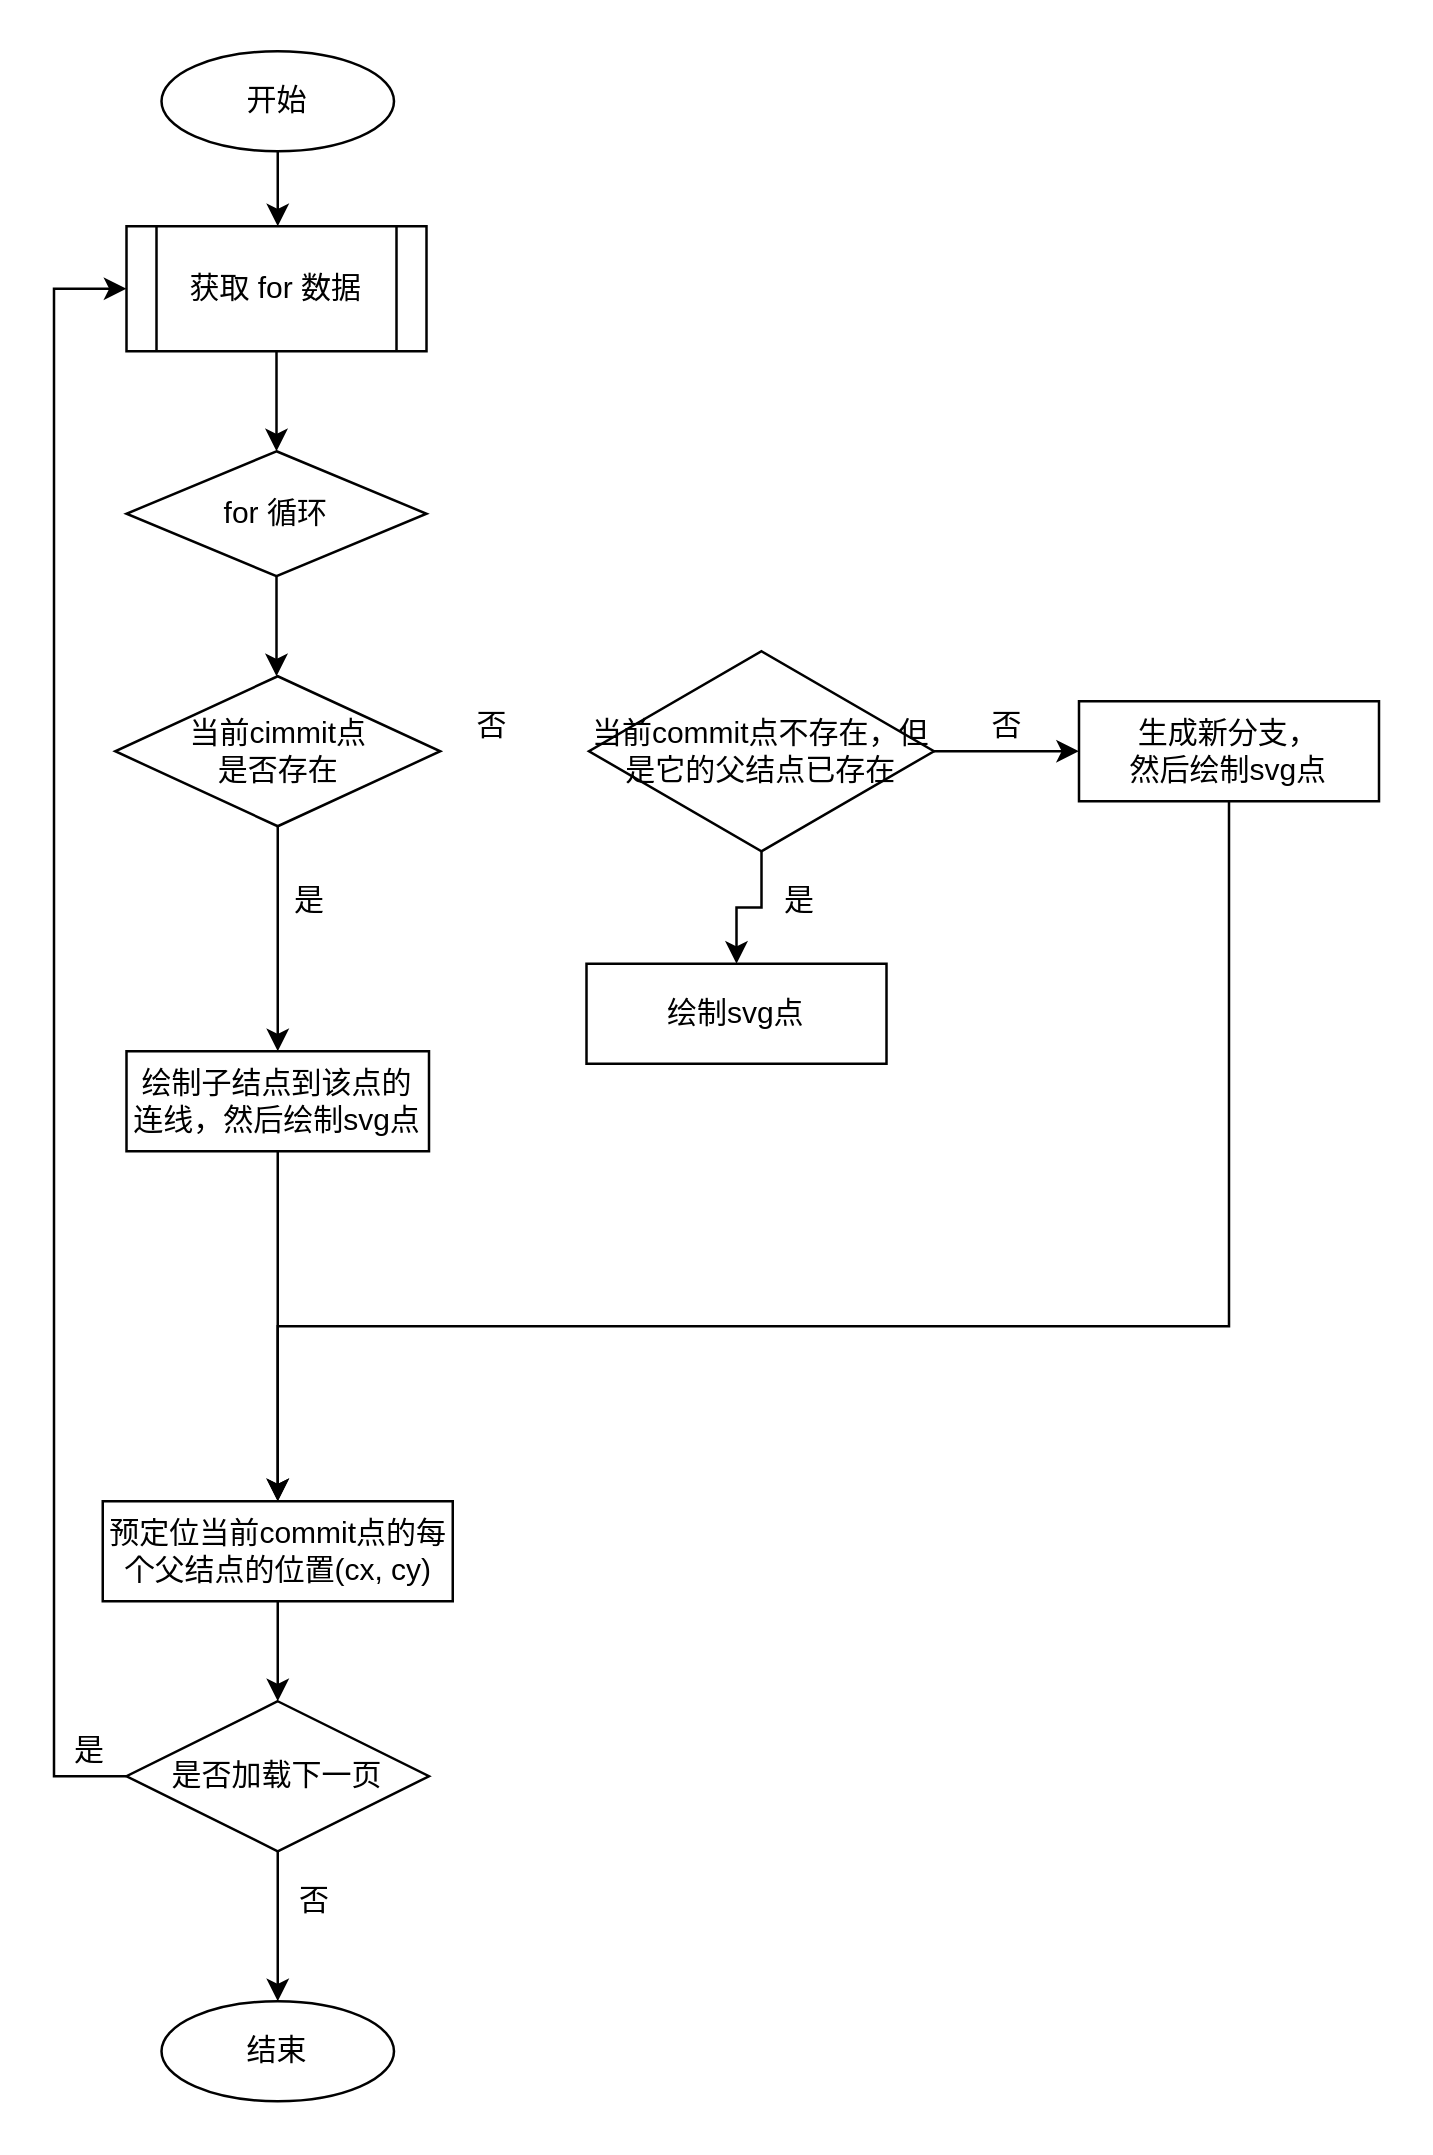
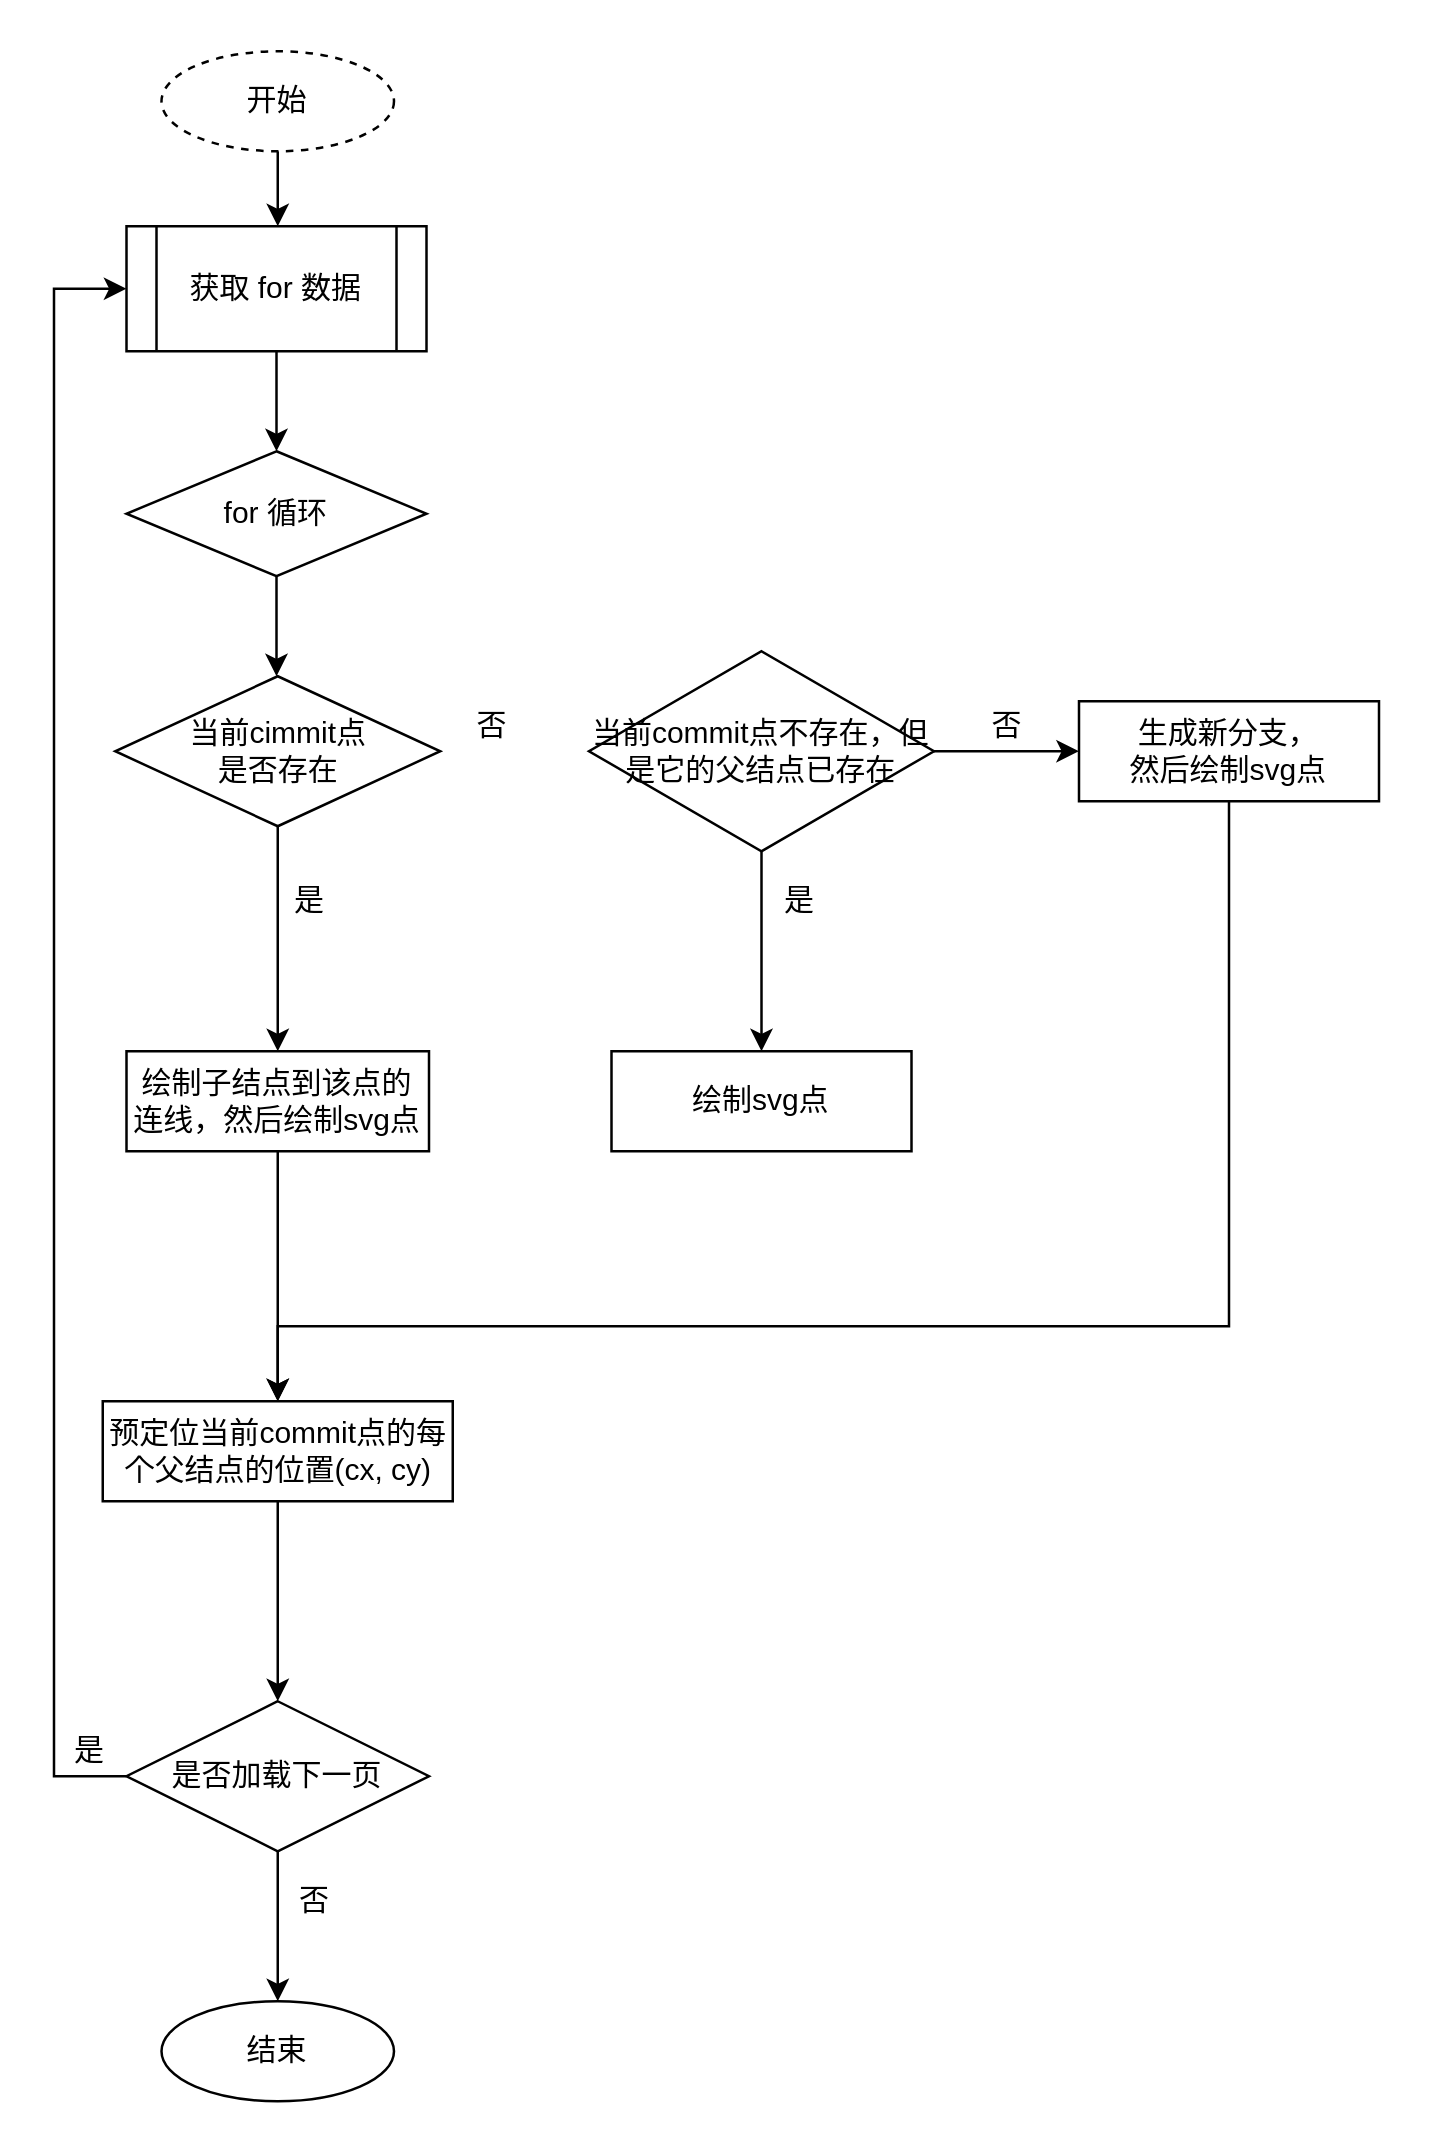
(278, 101) -> (278, 101)
(736, 1014) -> (761, 1101)
(278, 1551) -> (278, 1451)
